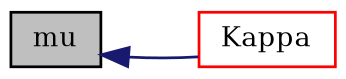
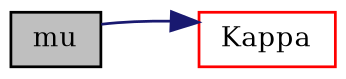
(164, 58) -> (136, 22)
